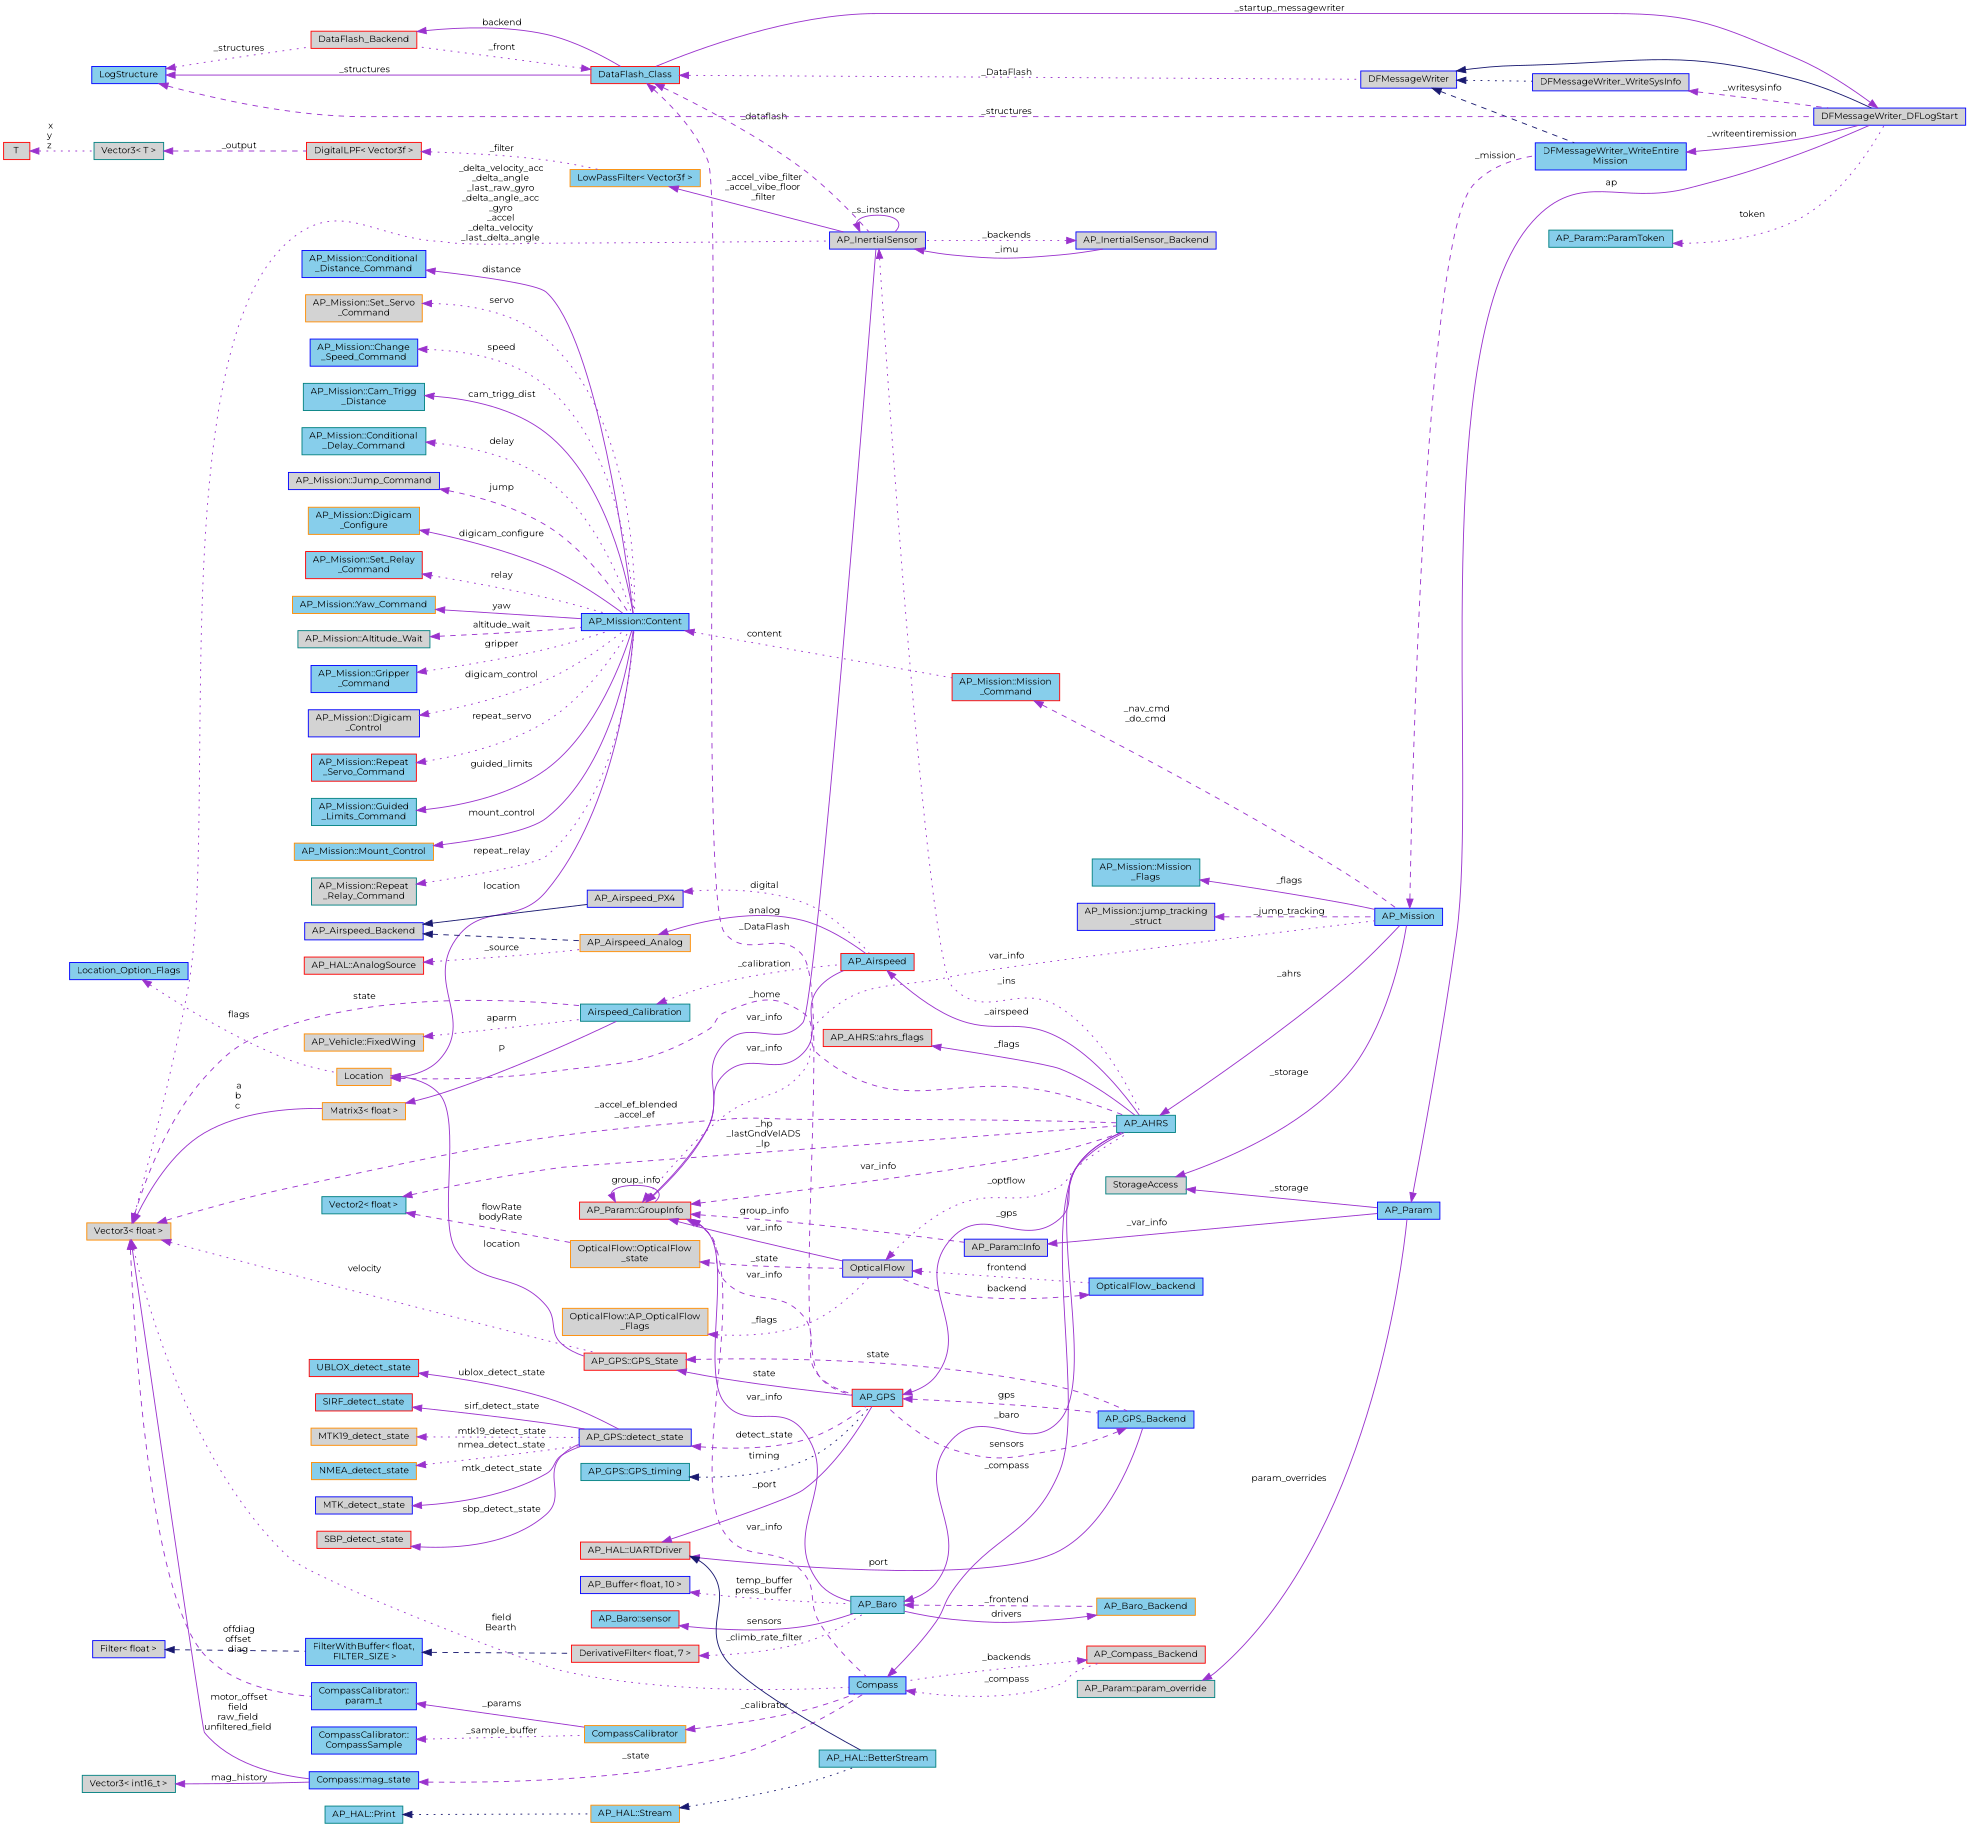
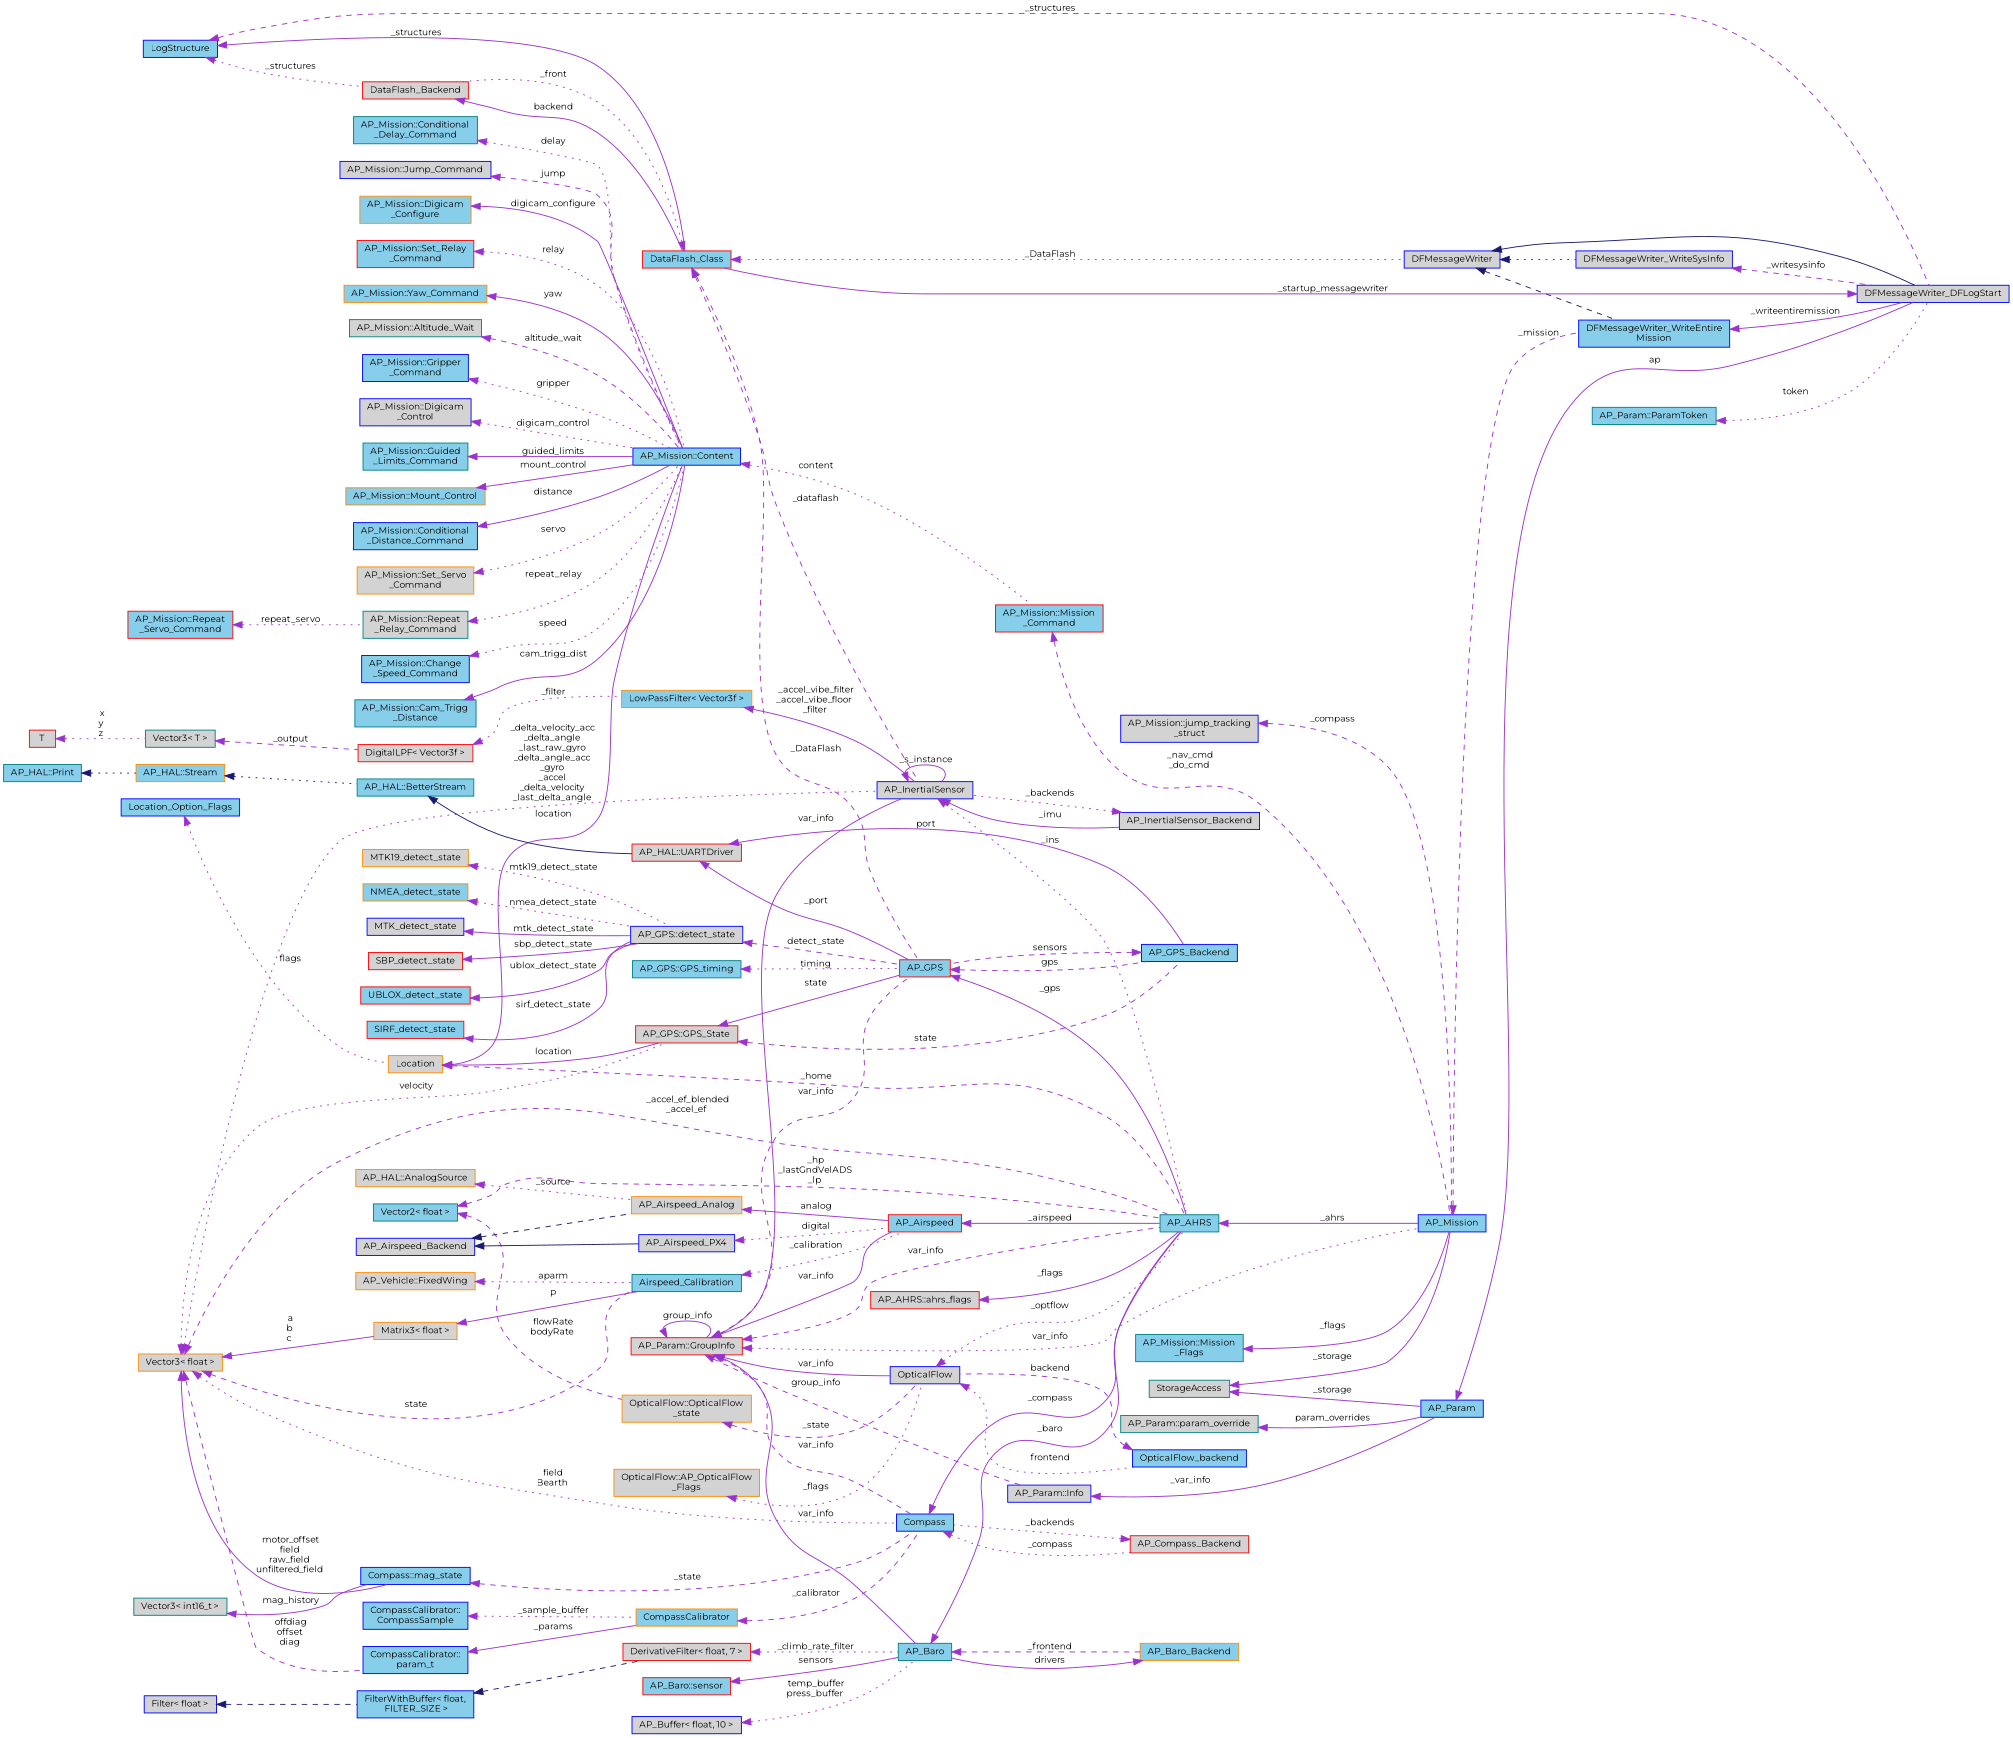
(544, 722) -> (303, 625)
(1288, 912) -> (1332, 719)
(364, 966) -> (415, 1178)
(794, 1464) -> (825, 969)
(745, 1678) -> (520, 841)
